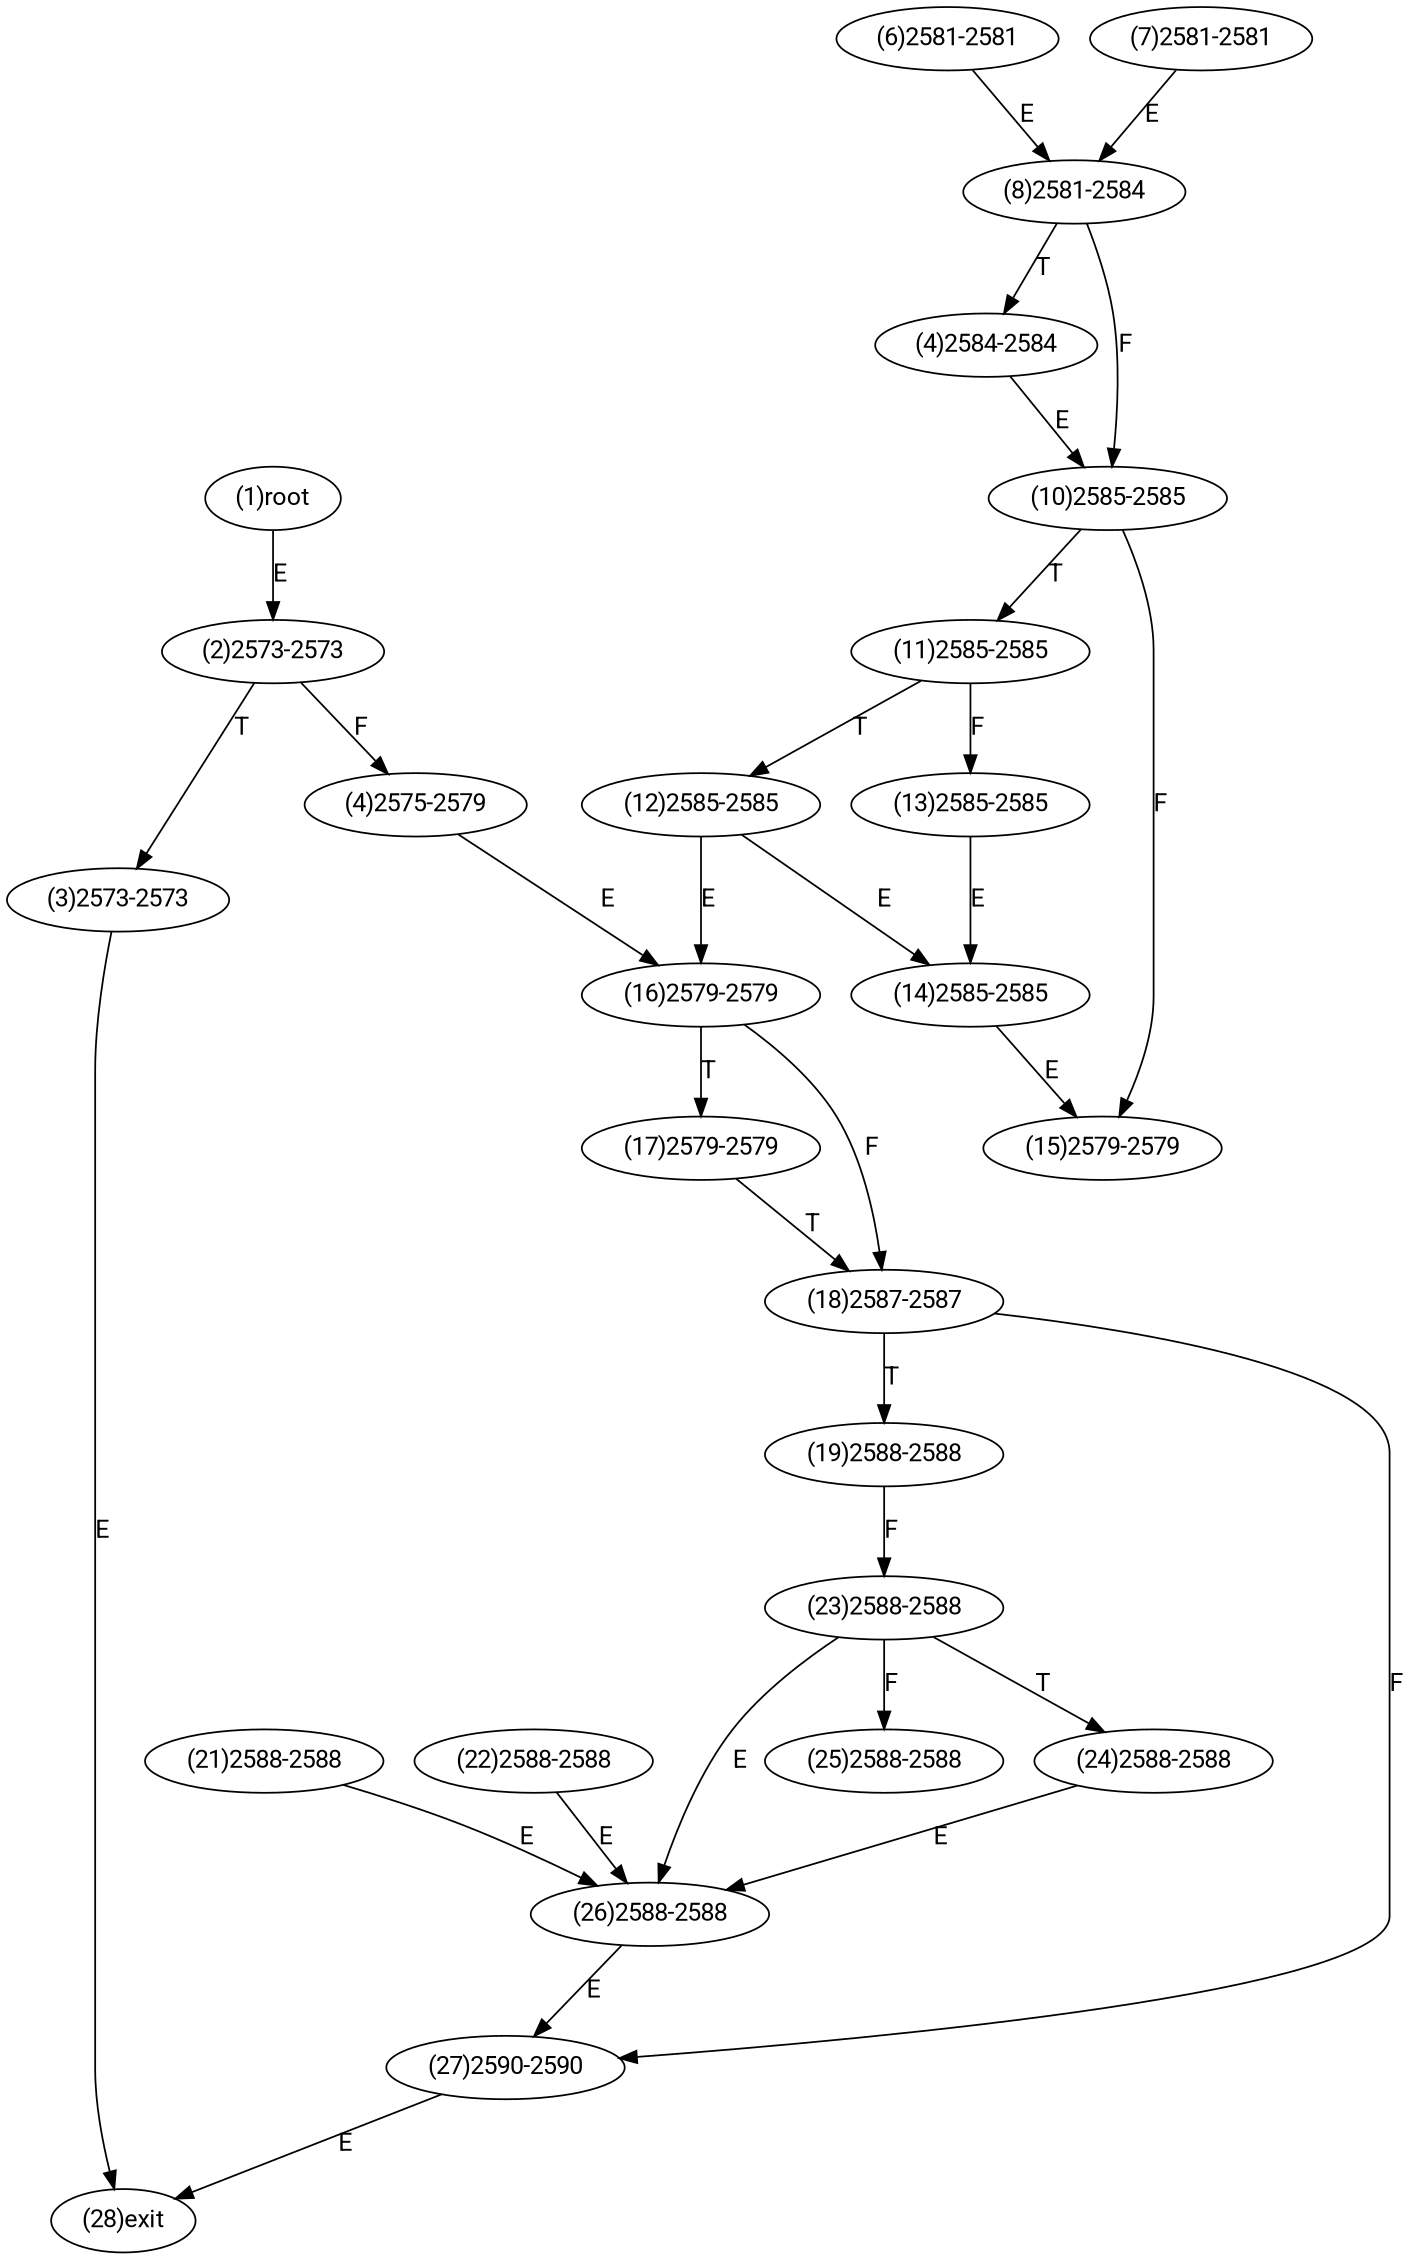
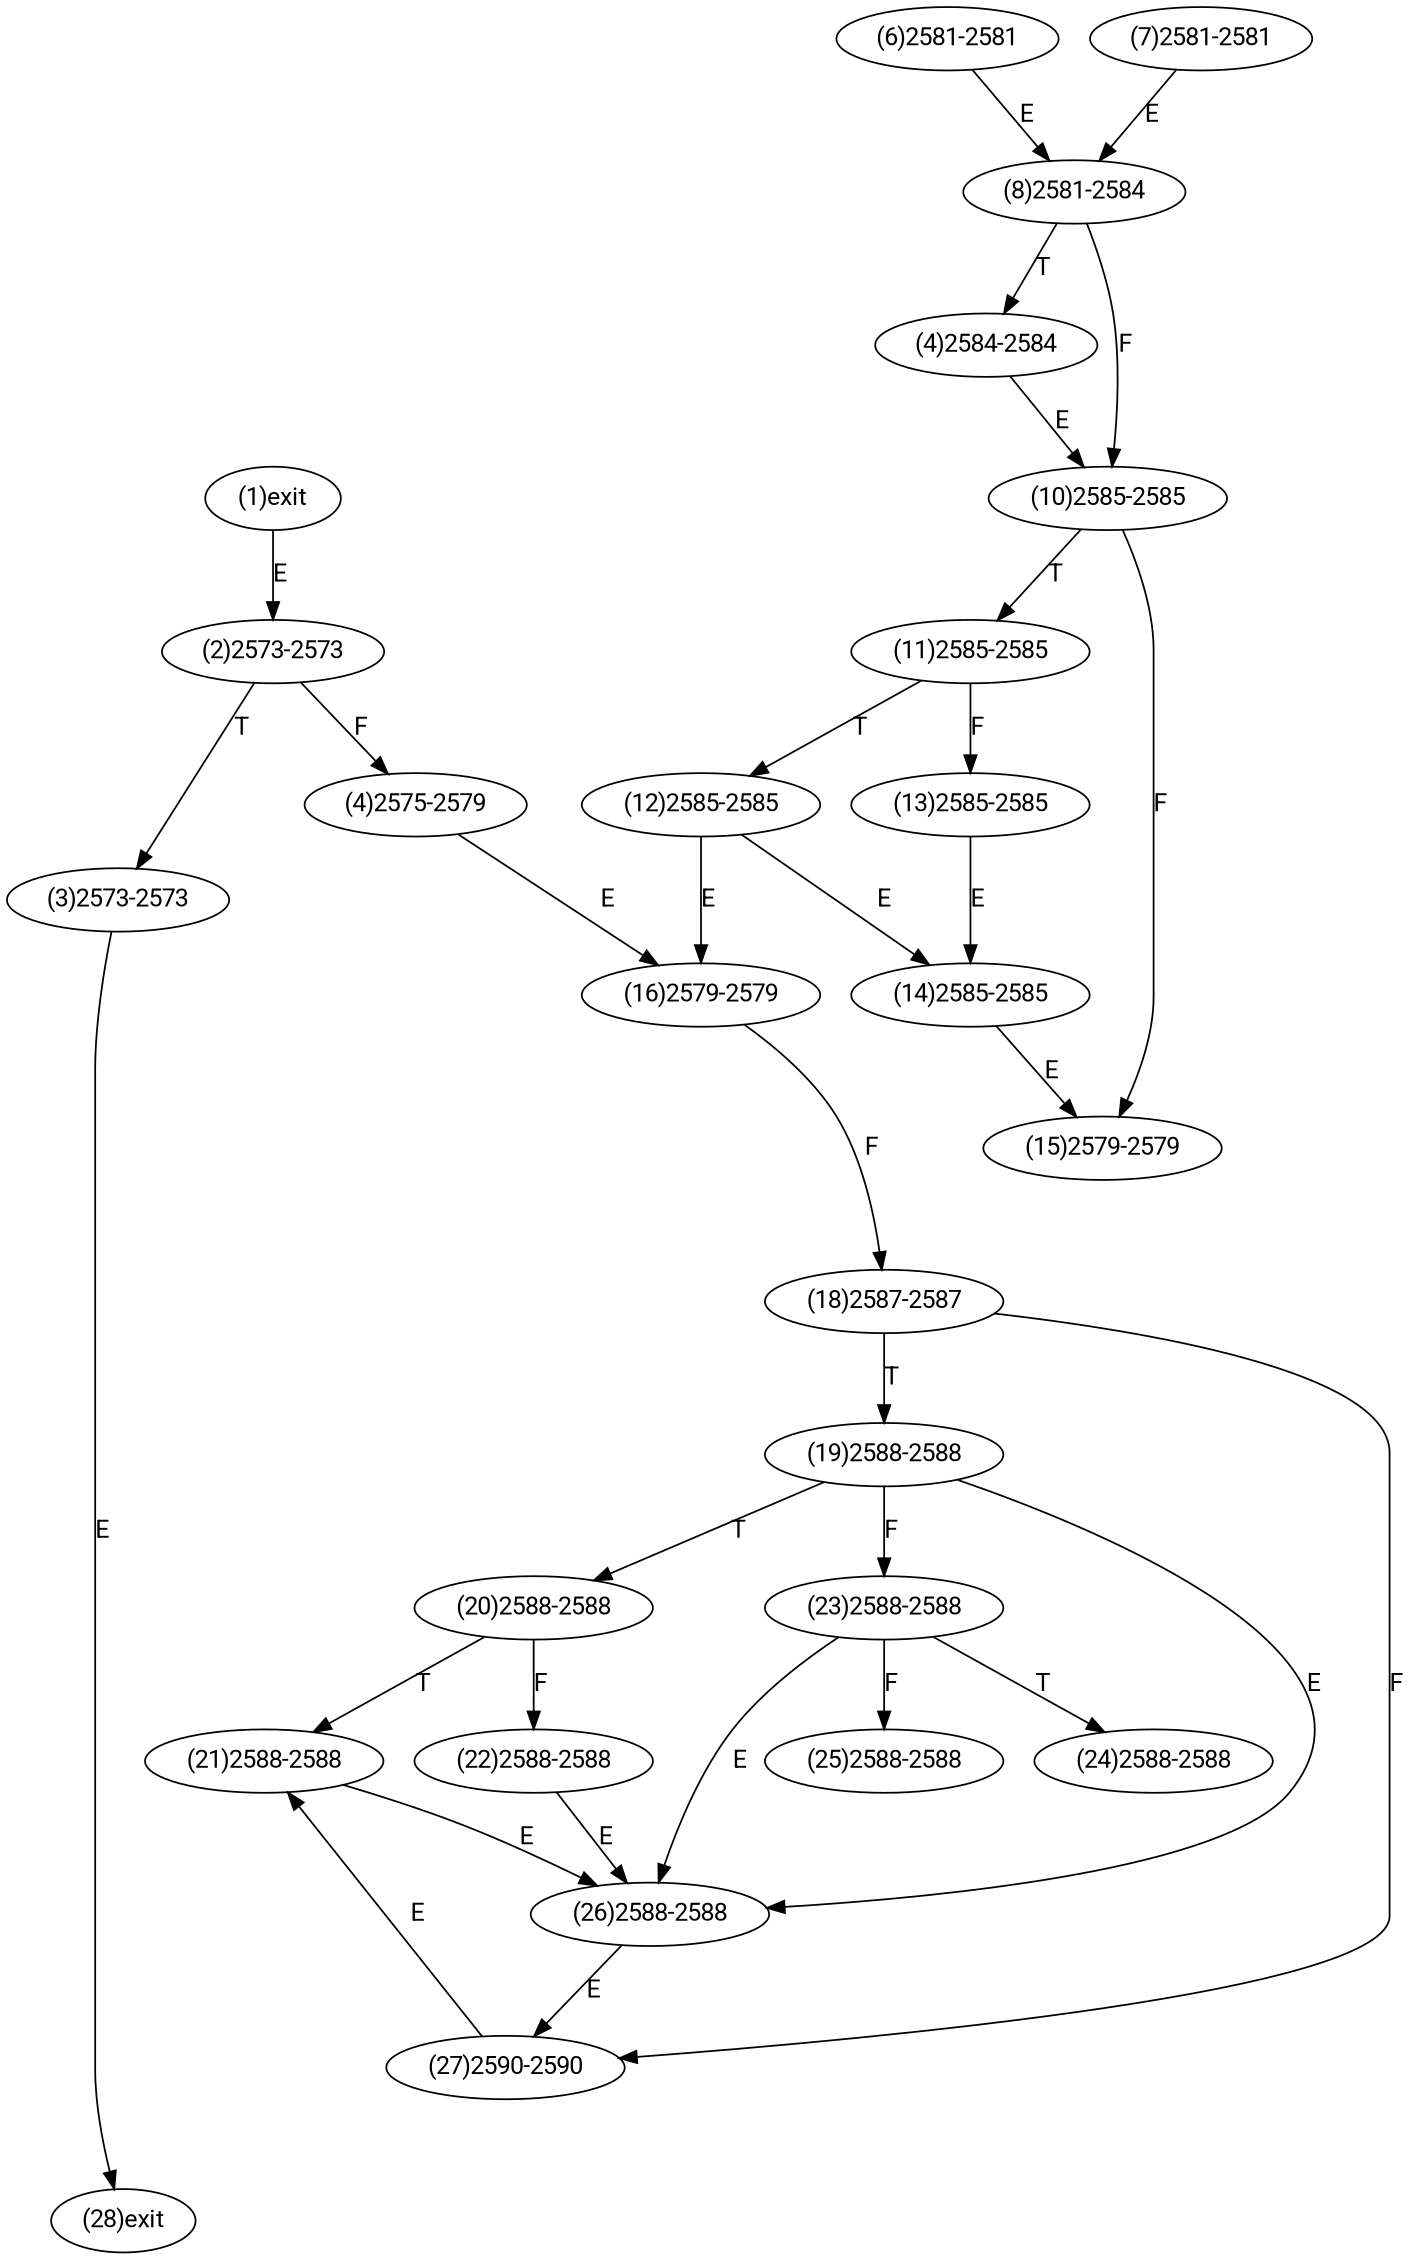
(273, 498) -> (273, 498)
(701, 1148) -> none
none -> (534, 1608)
(910, 1835) -> (1288, 1793)
(317, 2143) -> (390, 1921)
